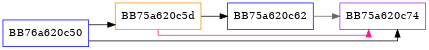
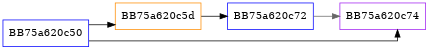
(270, 16) -> (270, 16)
(46, 33) -> (46, 33)
(261, 35) -> none
